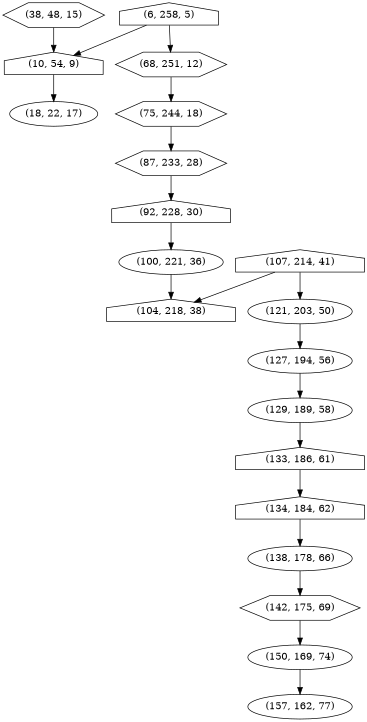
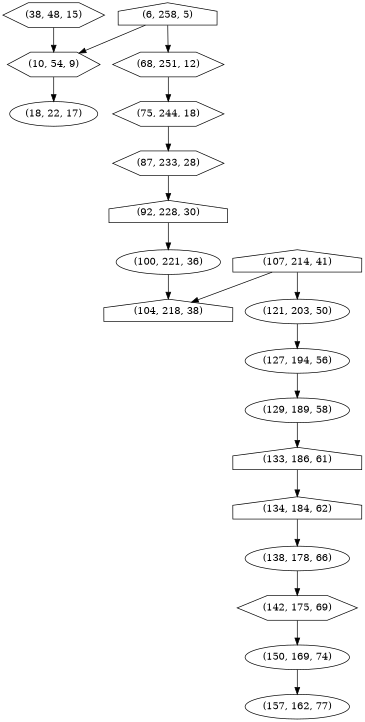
(54, 64) -> (54, 64)
